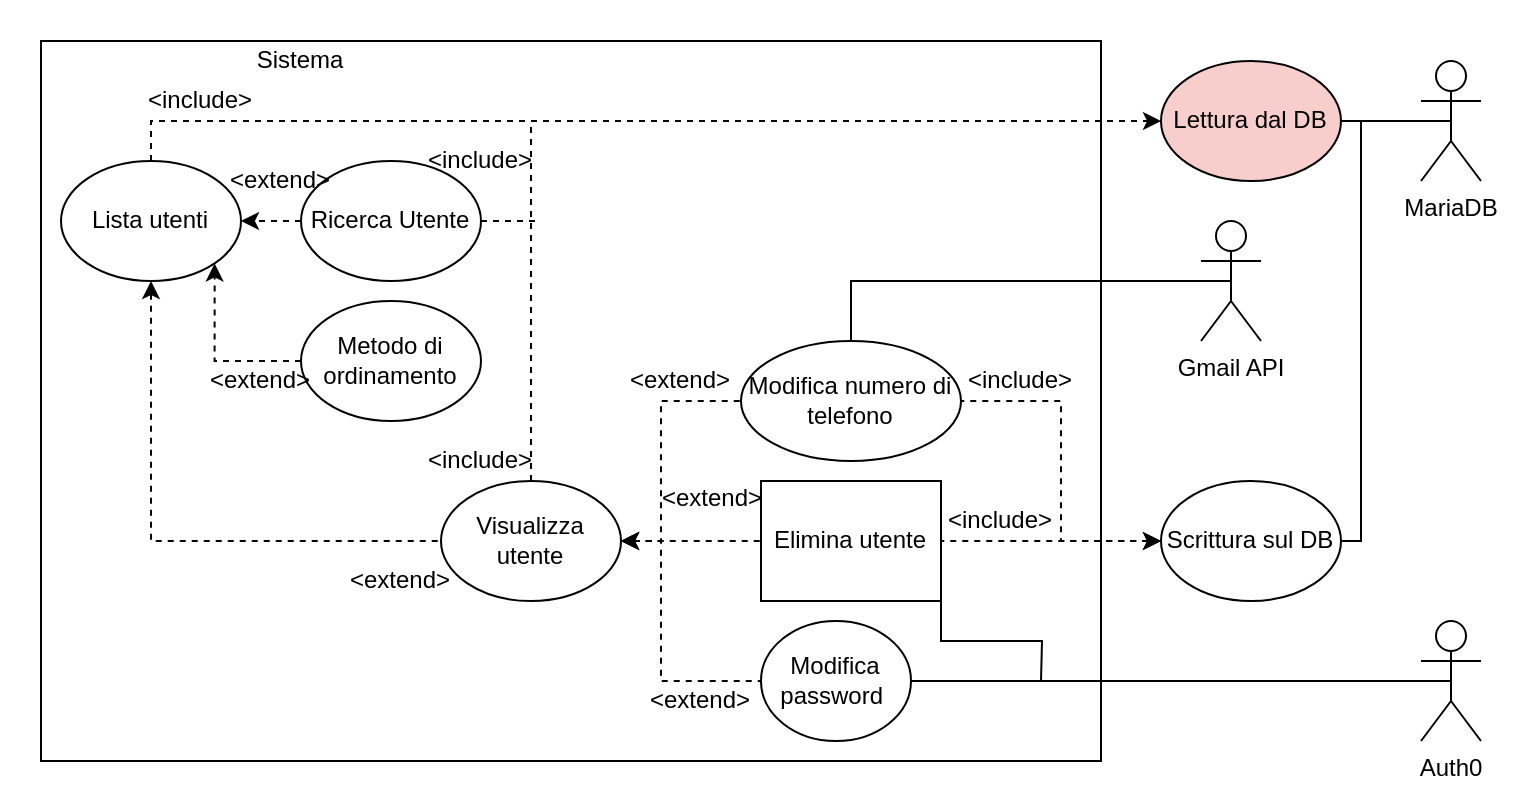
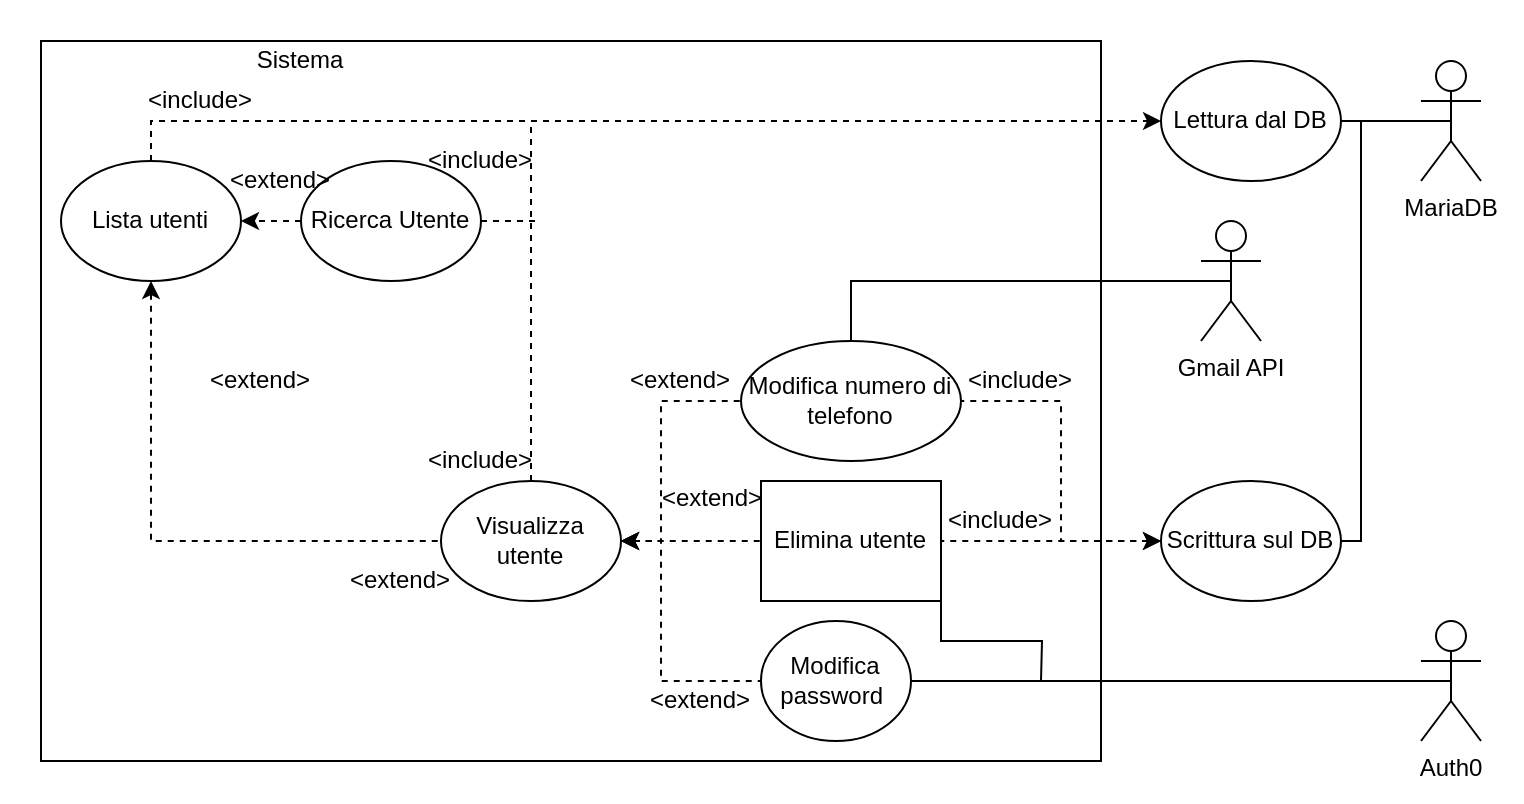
(1251, 121) -> (1251, 121)
(216, 361) -> none
(391, 361) -> none
